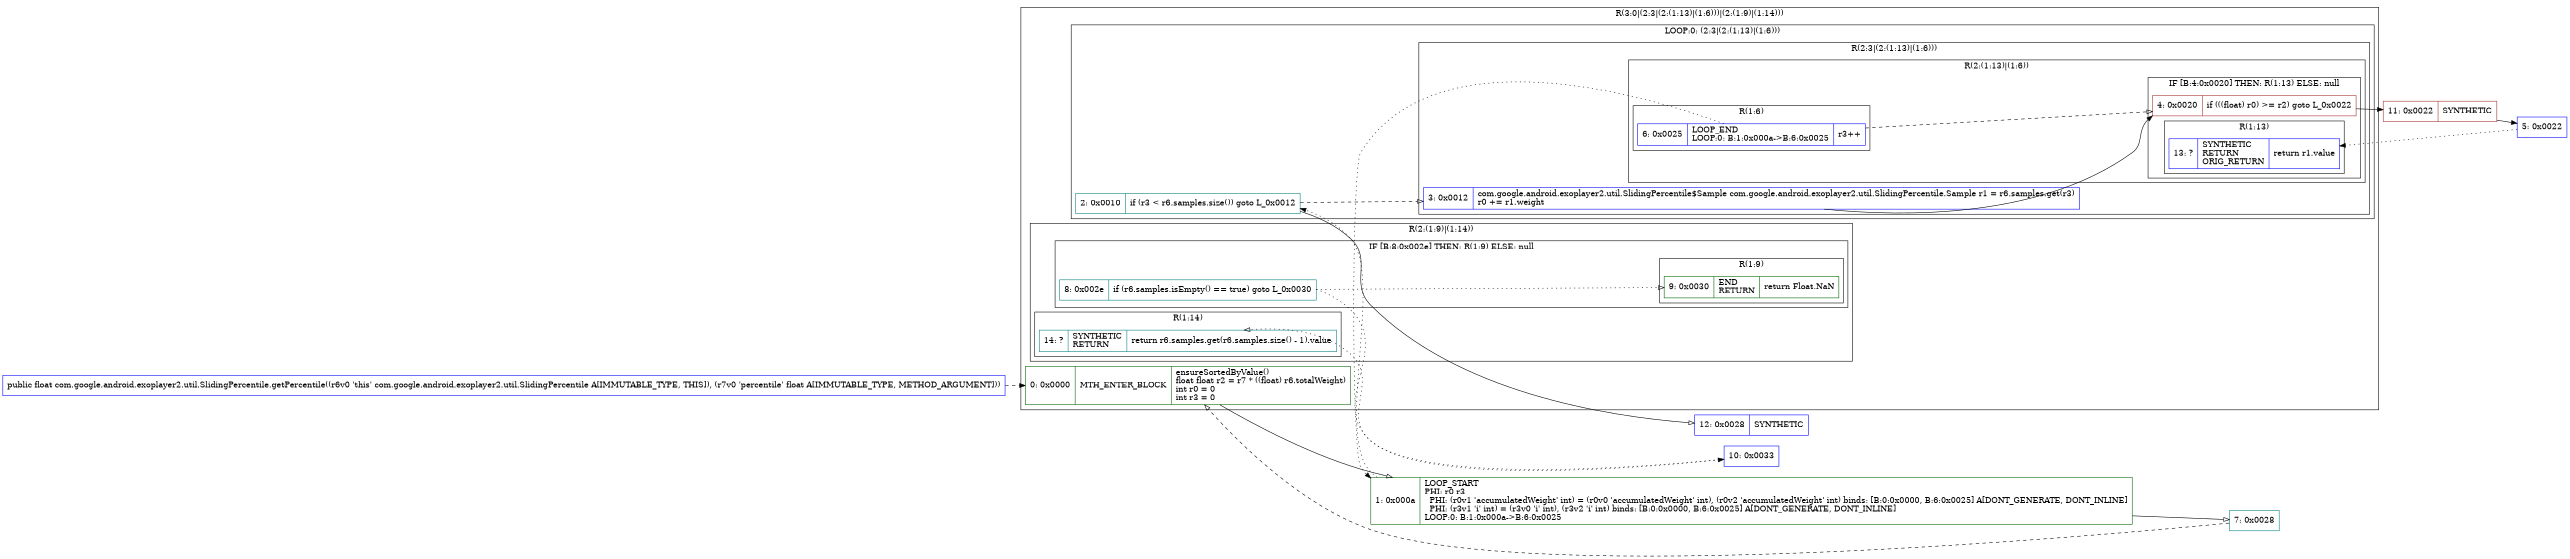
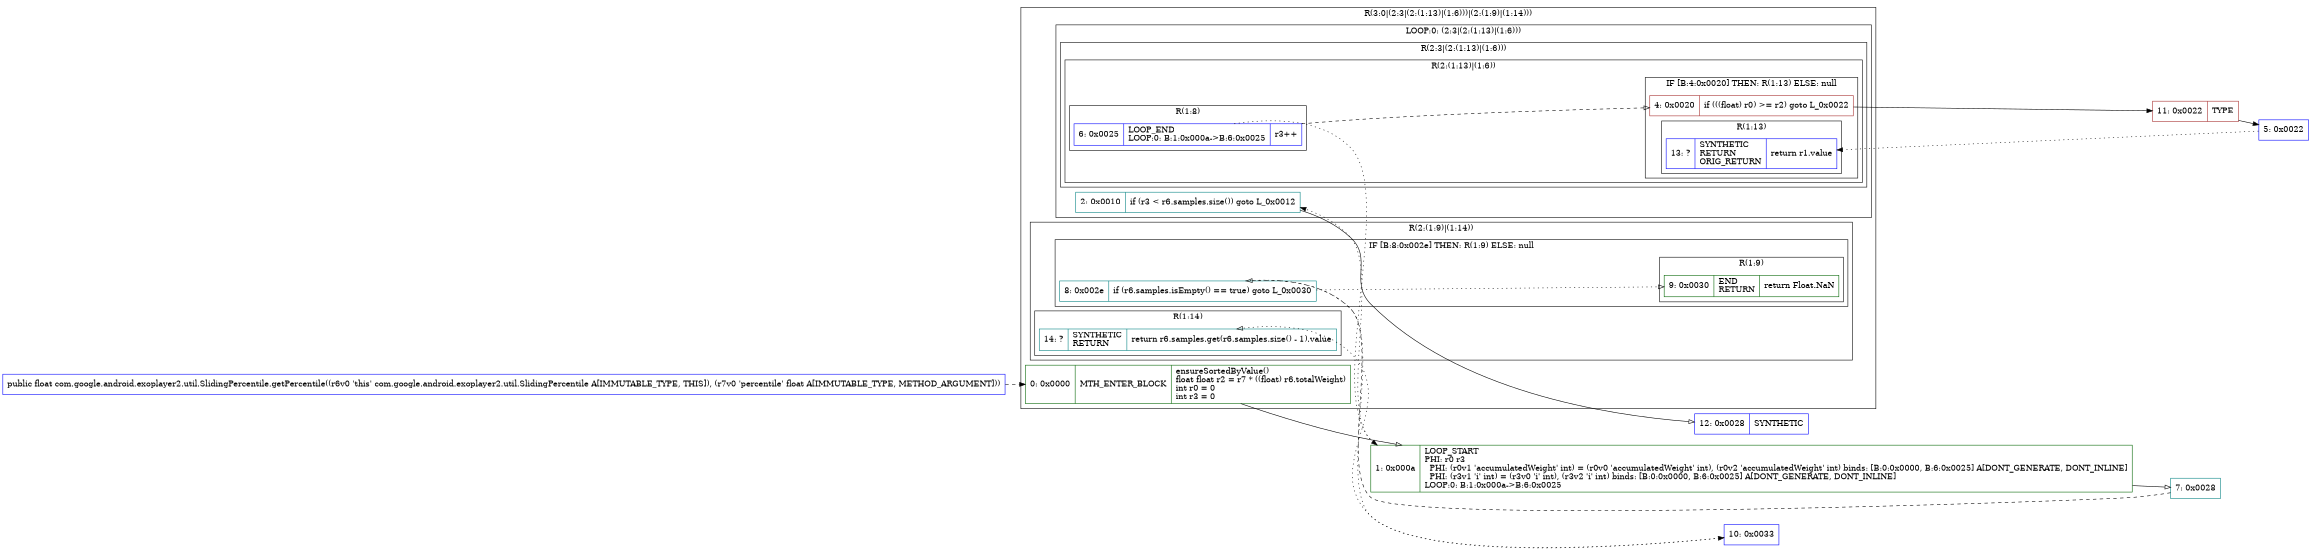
(2467, 111) -> (2223, 111)
(1752, 112) -> (1188, 112)
(1752, 198) -> none
(1697, 556) -> (1621, 511)
